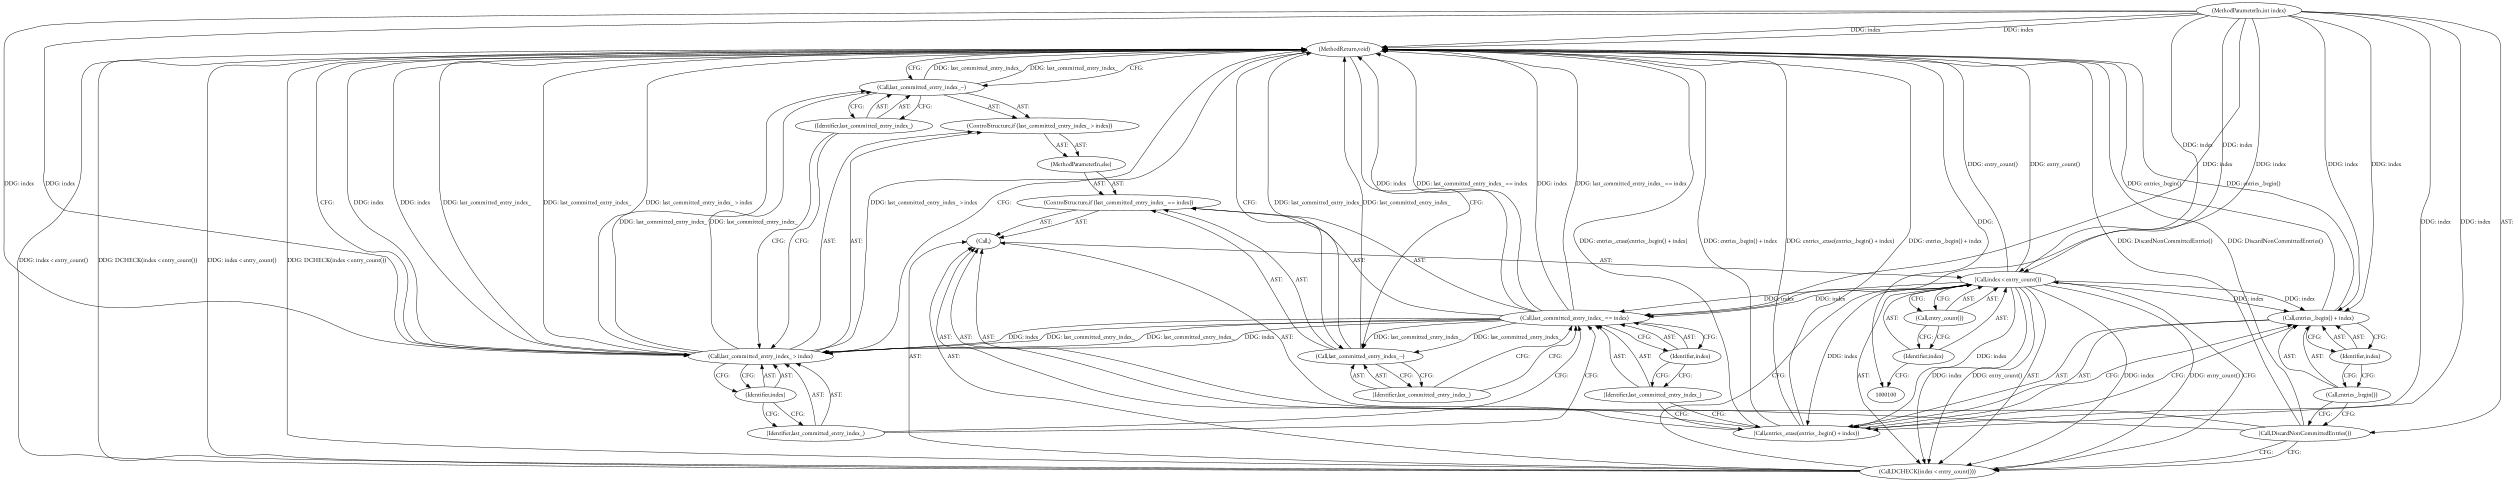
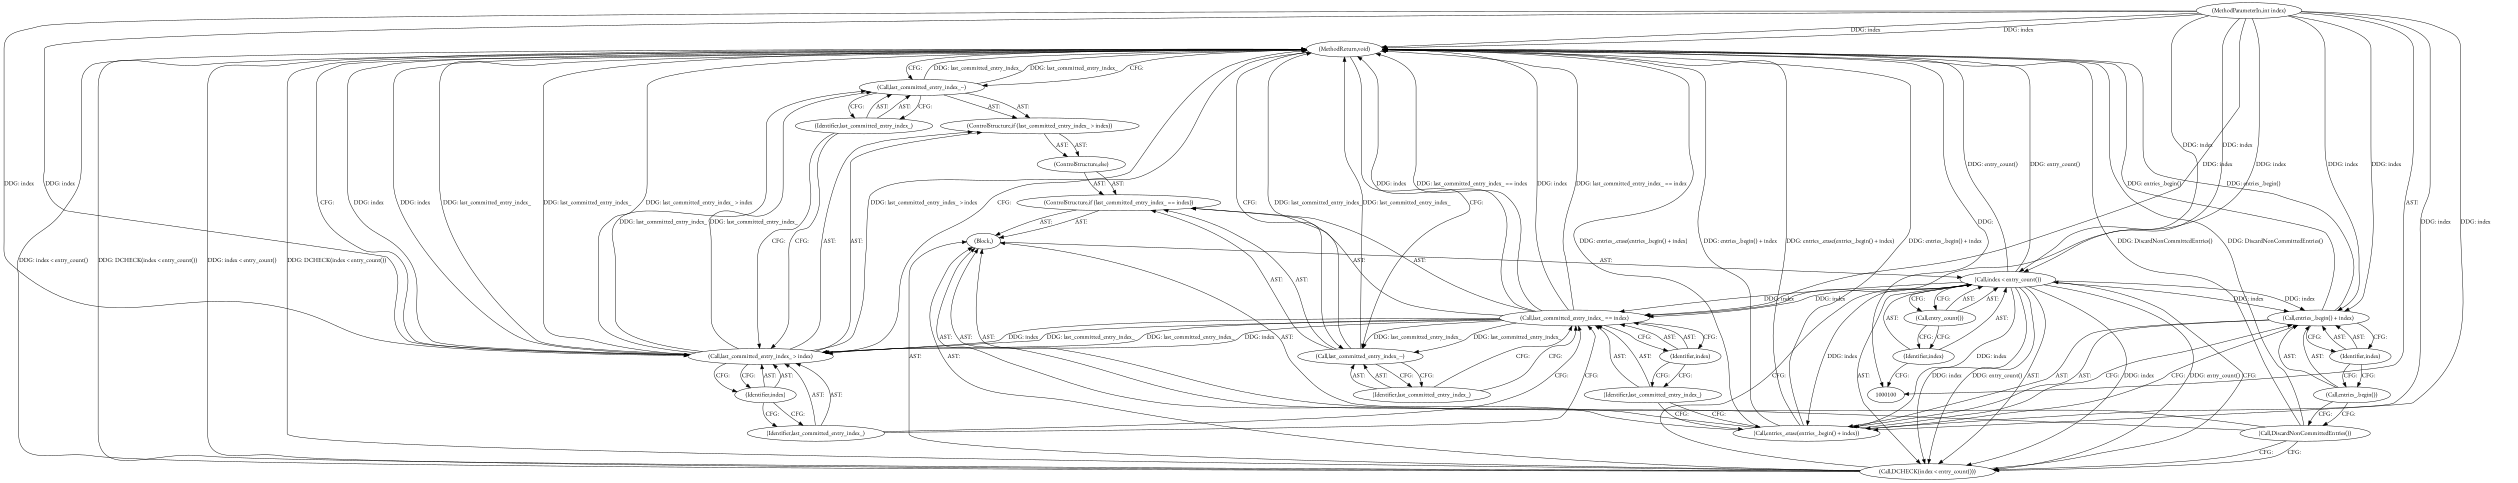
(1081, 164) -> (1081, 164)
(2501, 186) -> (2374, 368)
(984, 241) -> (984, 241)
